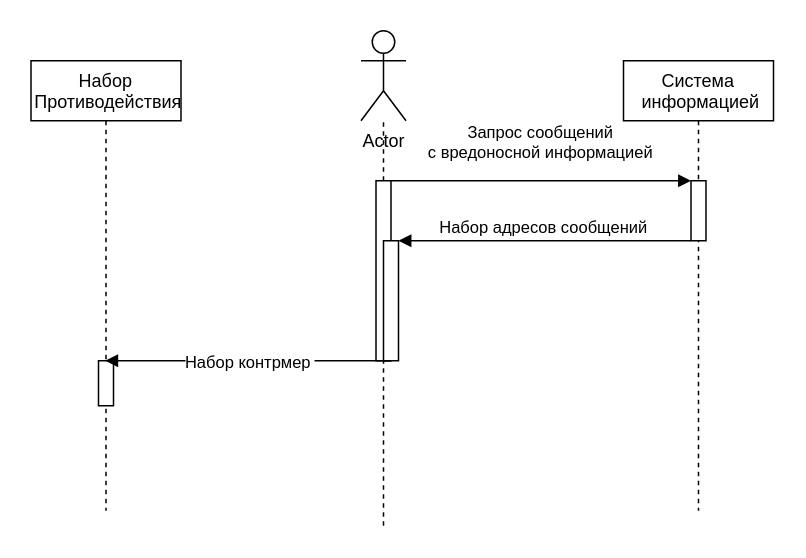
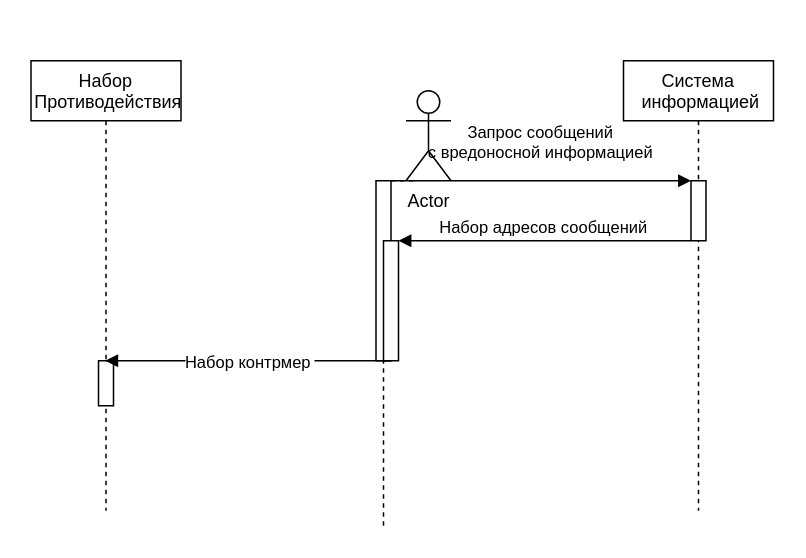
(383, 76) -> (428, 136)
